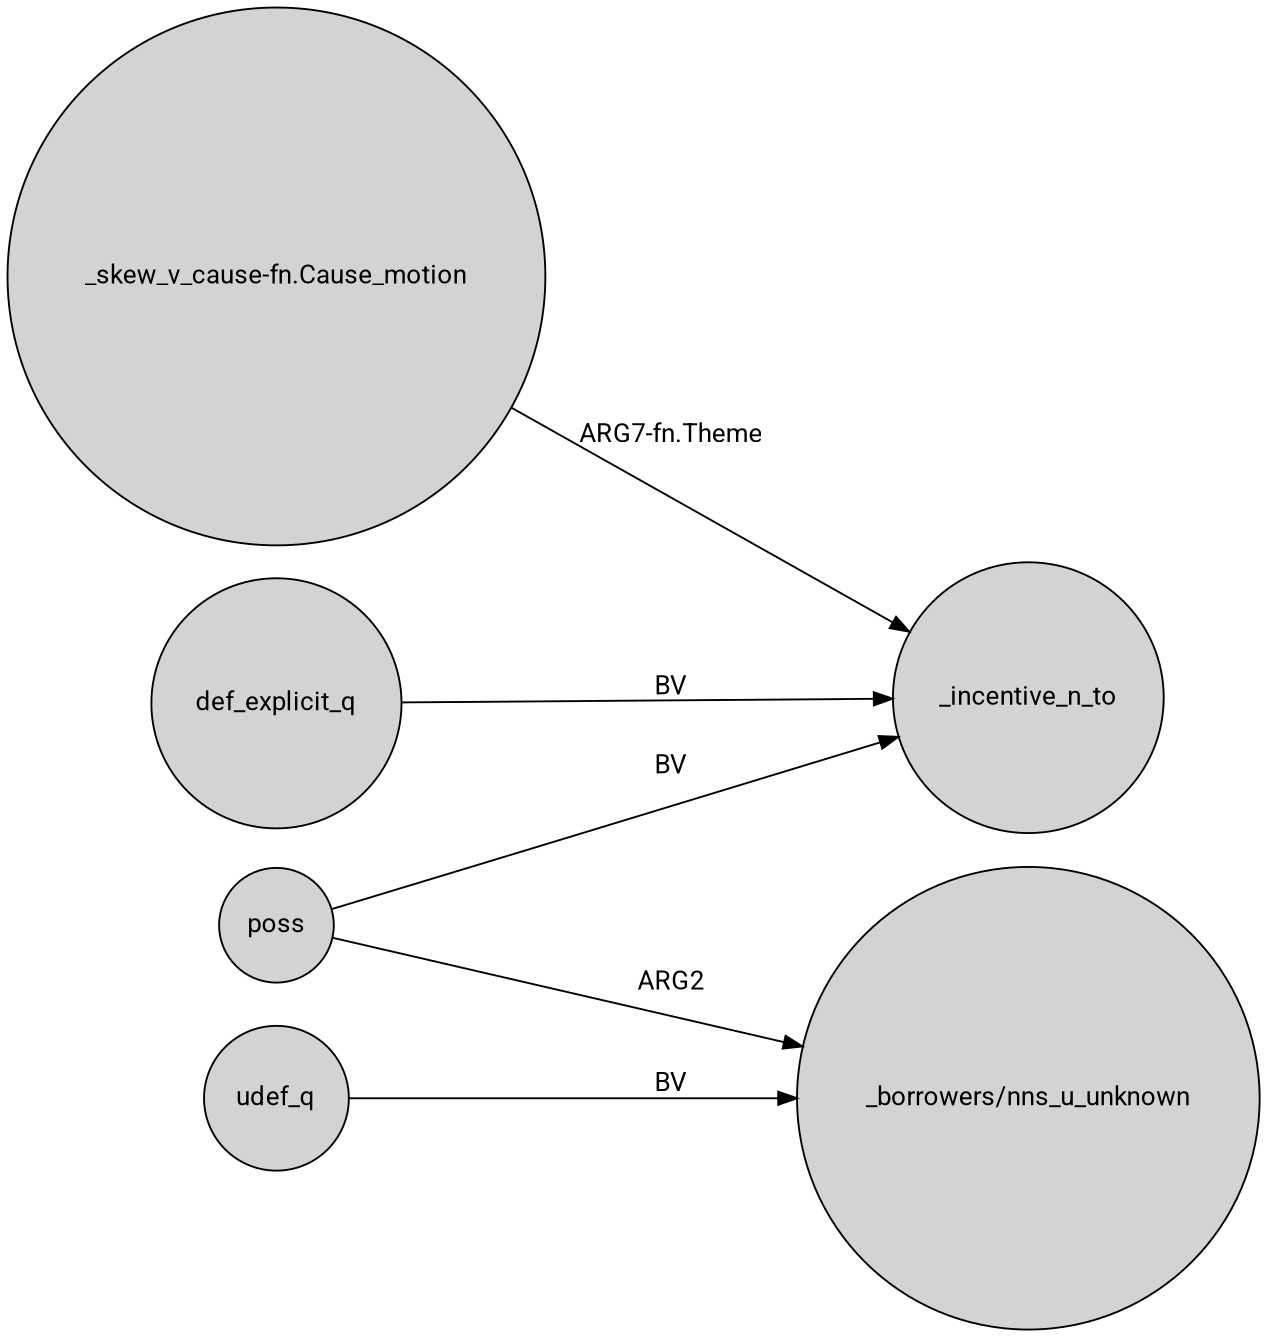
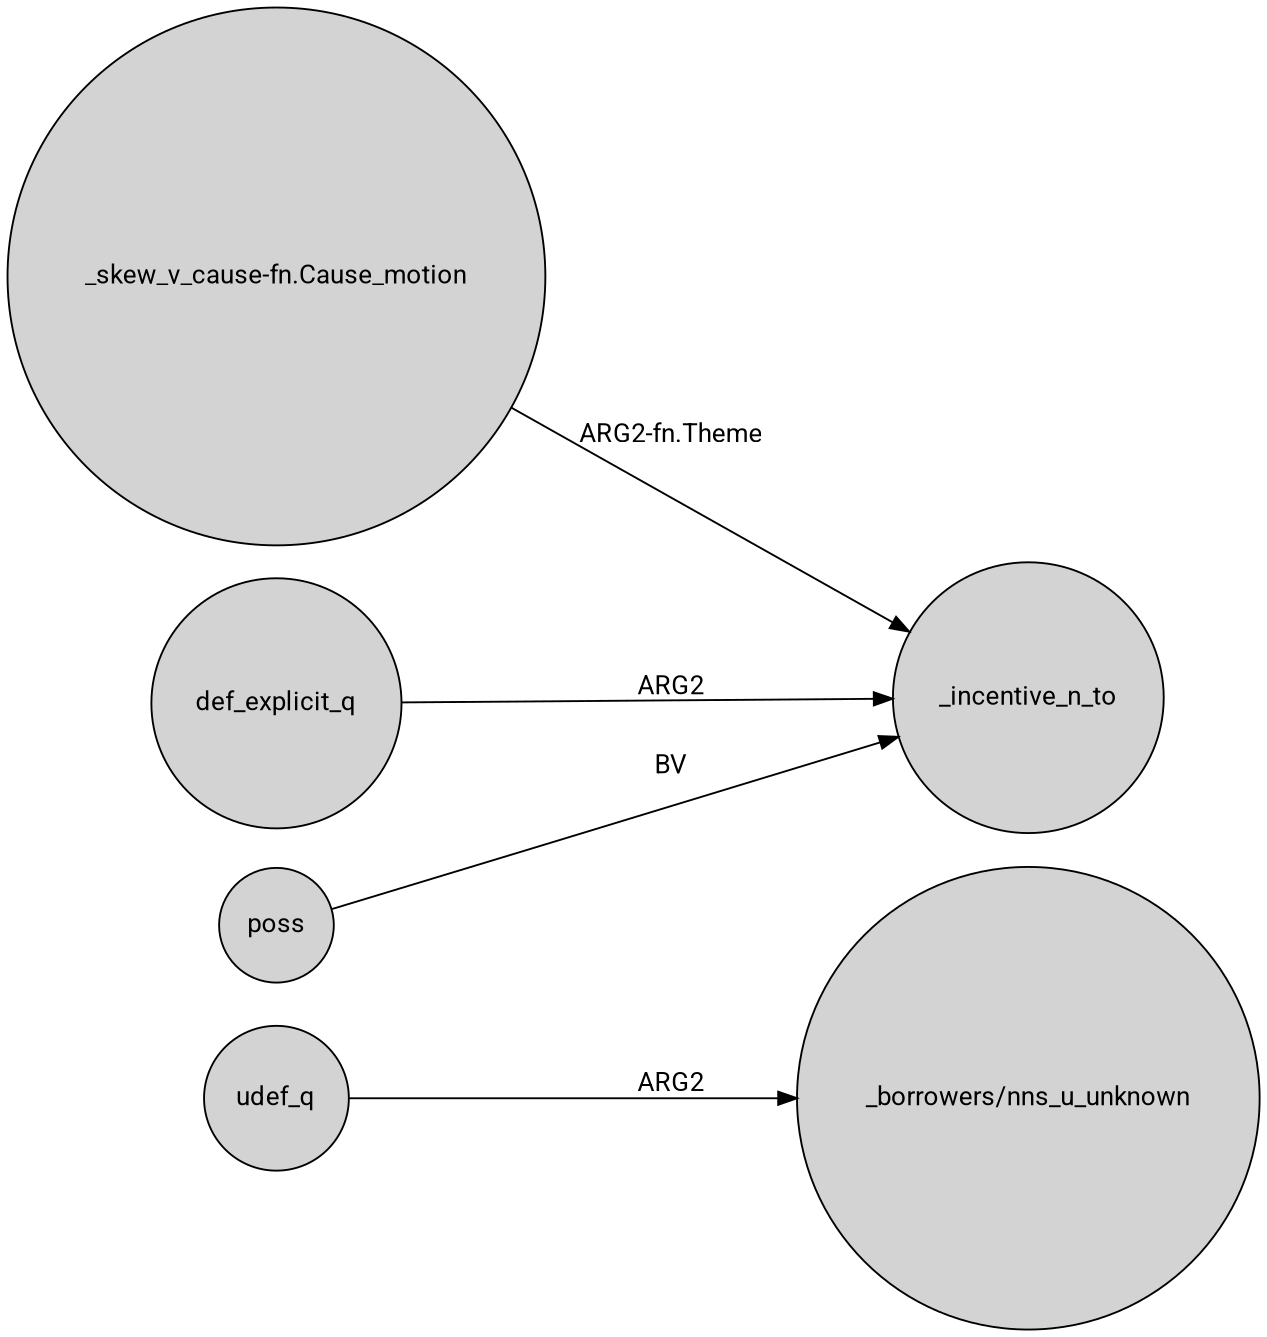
(671, 435) -> (671, 435)
(671, 687) -> (671, 687)
(558, 990) -> none
(671, 1084) -> (671, 1084)
